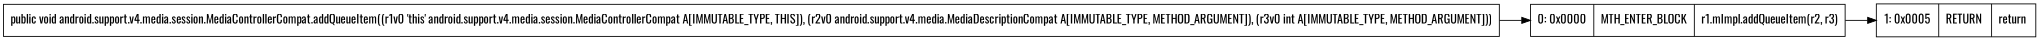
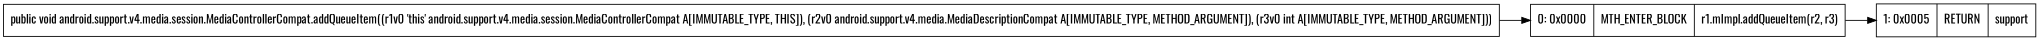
(2012, 20) -> (2012, 20)
